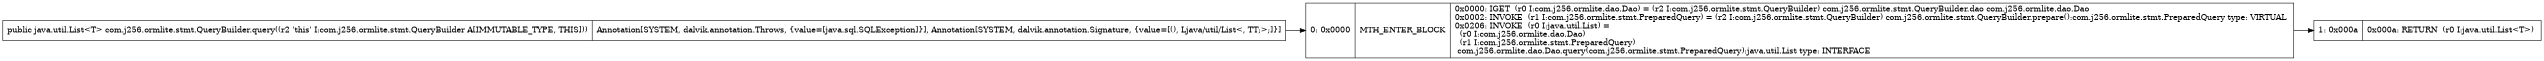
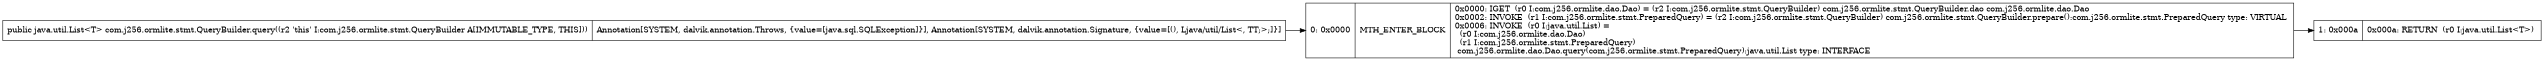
(1534, 26) -> (1534, 26)
